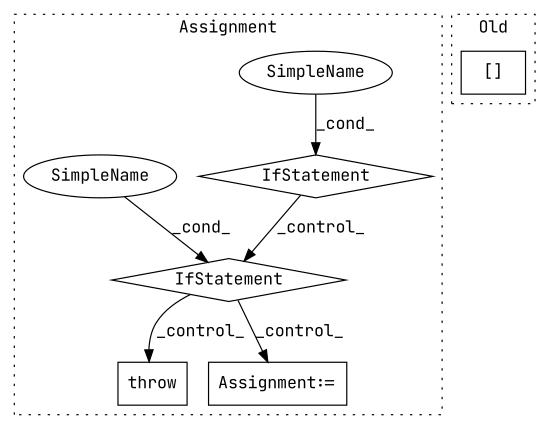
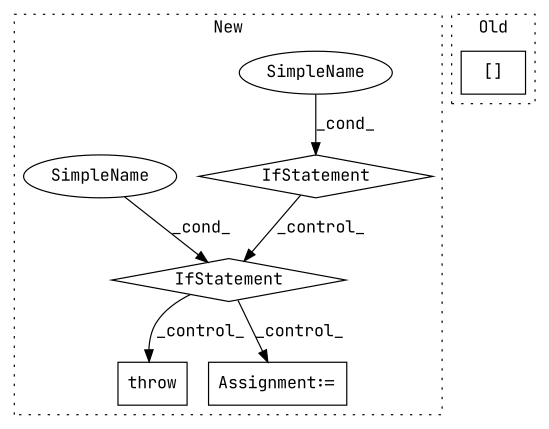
(228, 28) -> (228, 28)
